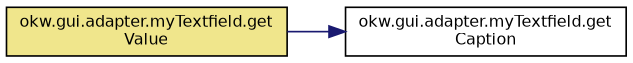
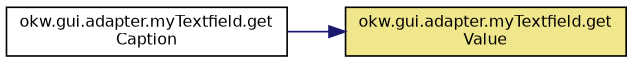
(308, 32) -> (308, 32)
